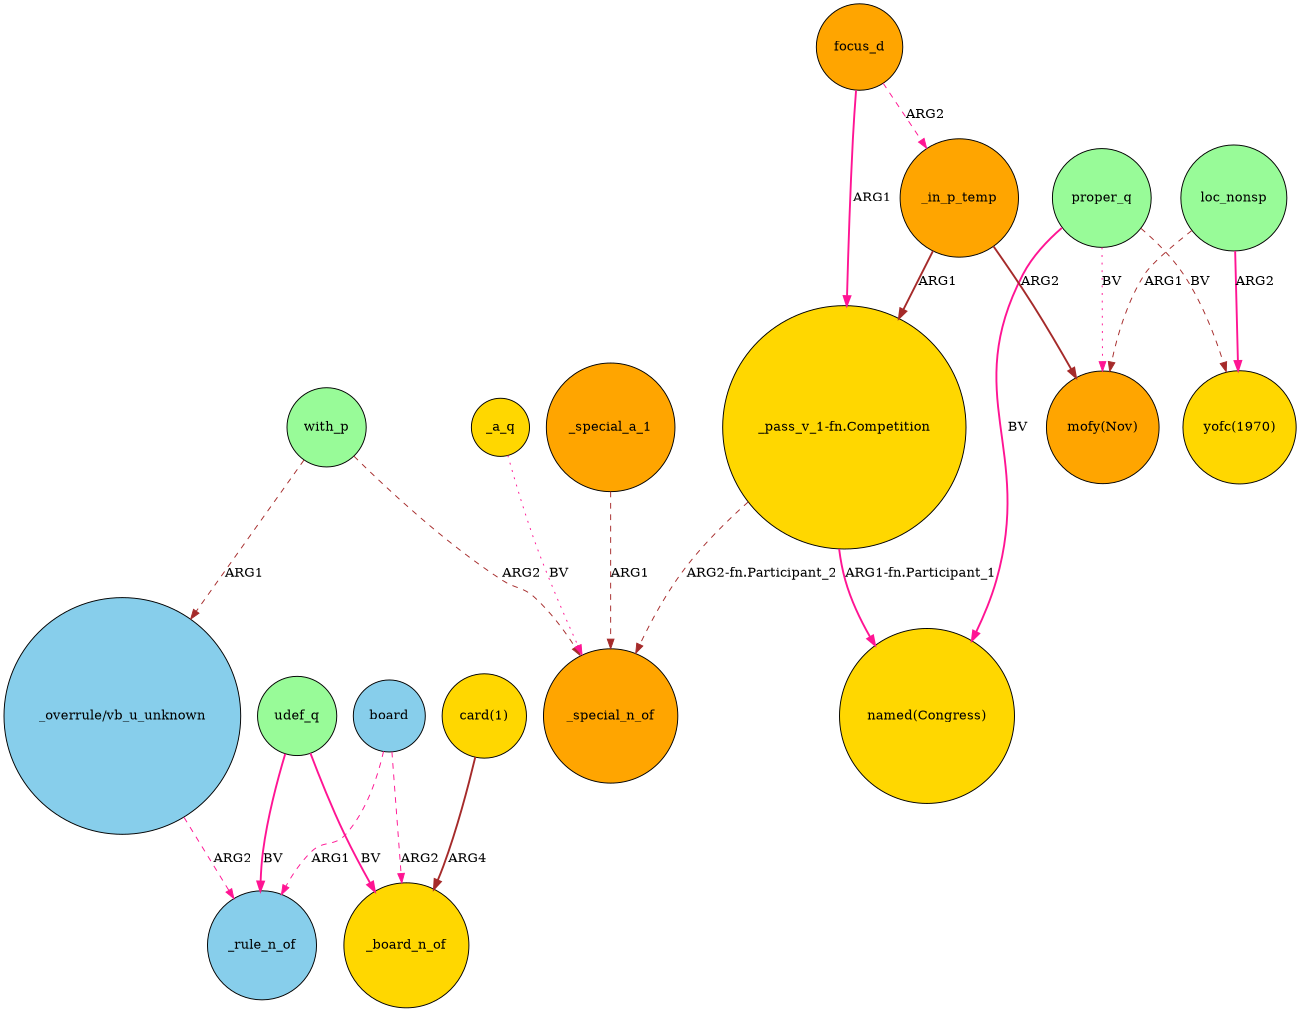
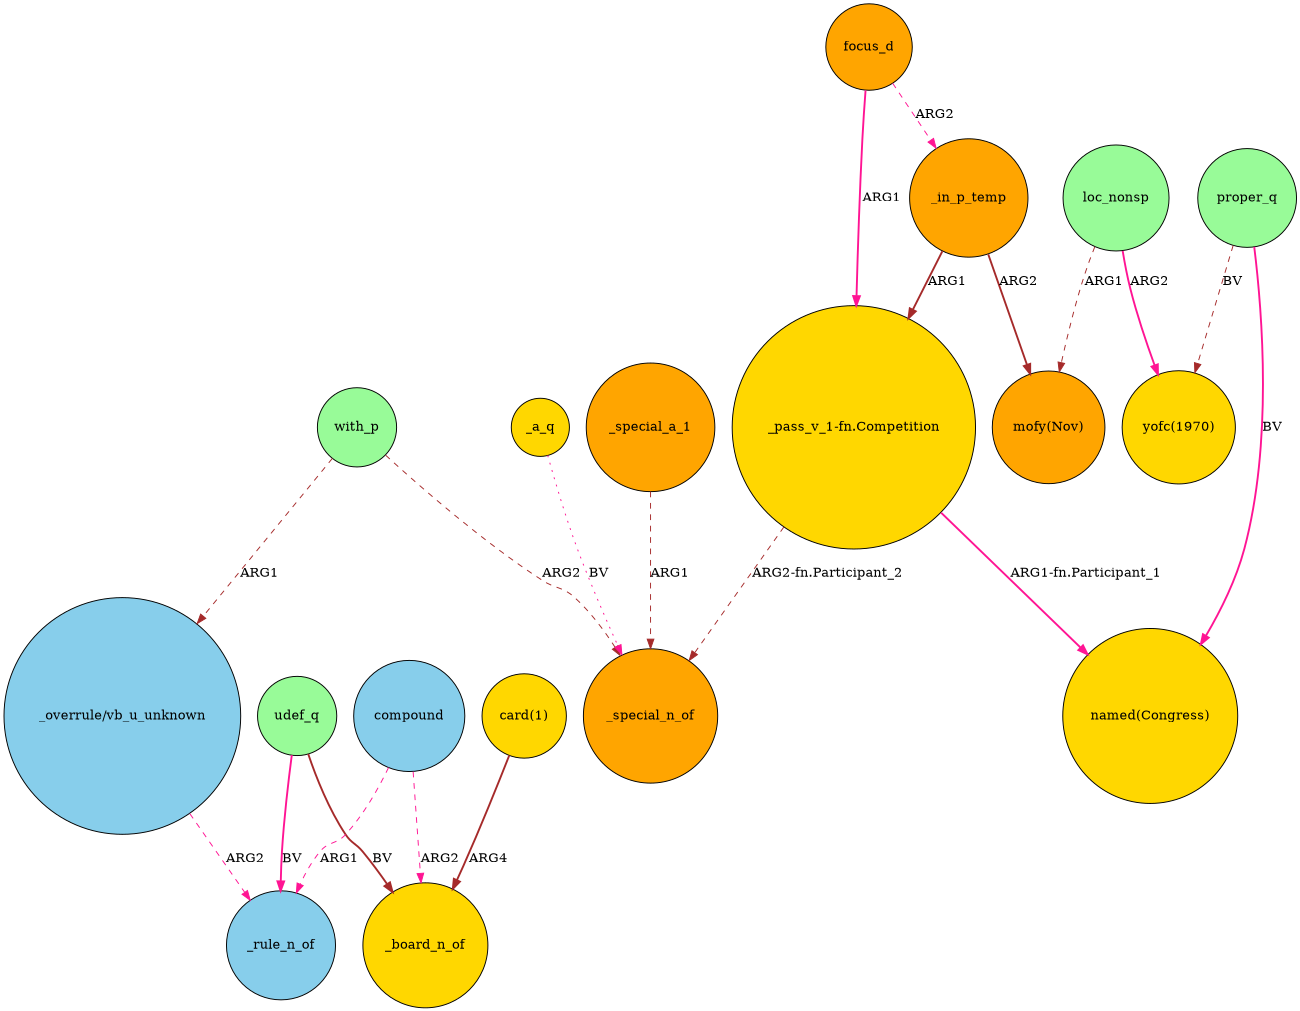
(1102, 304) -> none
(389, 716) -> (409, 716)
(338, 819) -> (339, 824)
